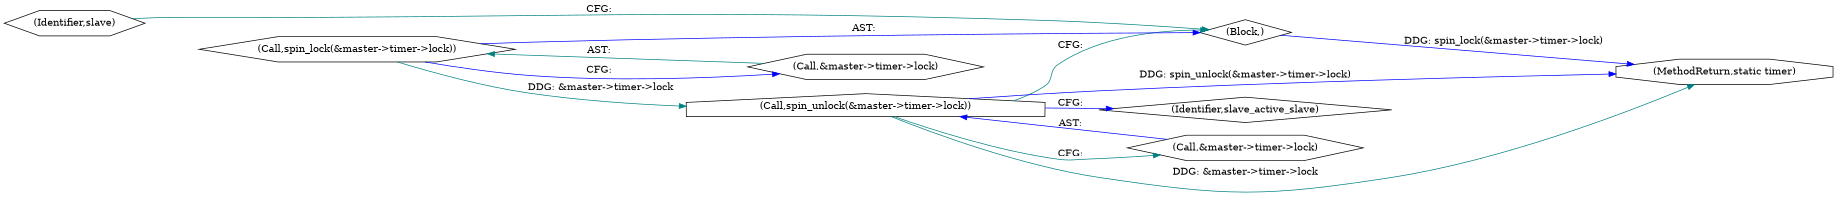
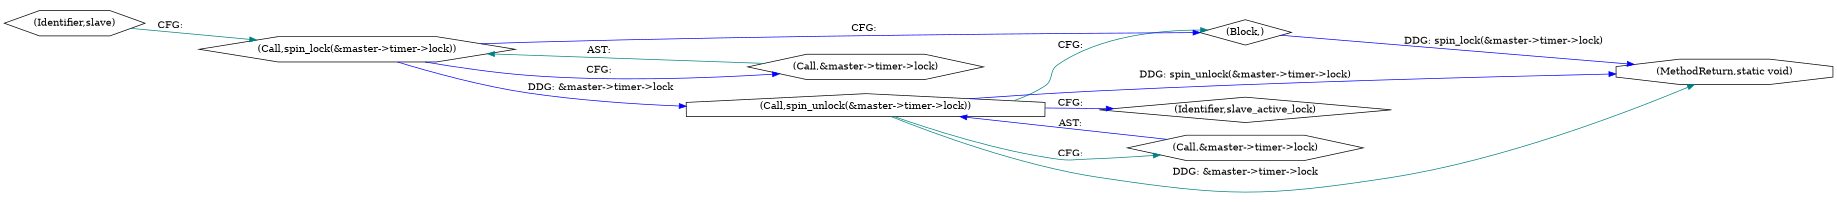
(668, 15) -> (190, 34)
(866, 29) -> (866, 29)
(1725, 72) -> (1725, 72)
(537, 94) -> (537, 94)
(1245, 110) -> (1245, 110)
